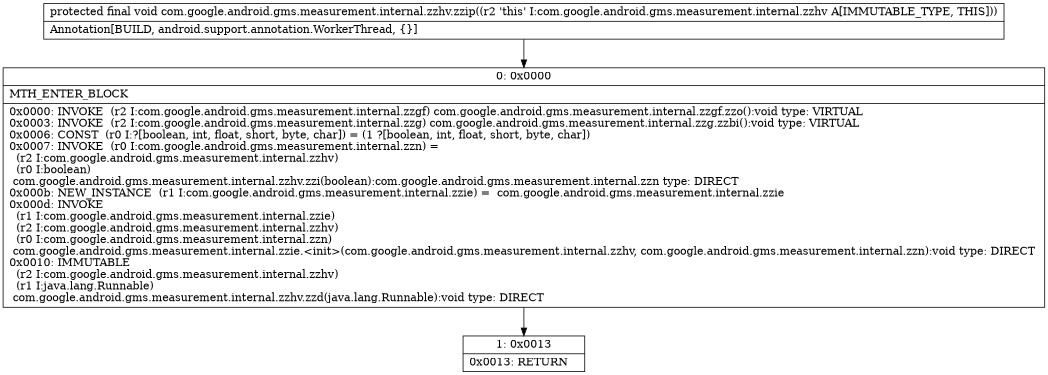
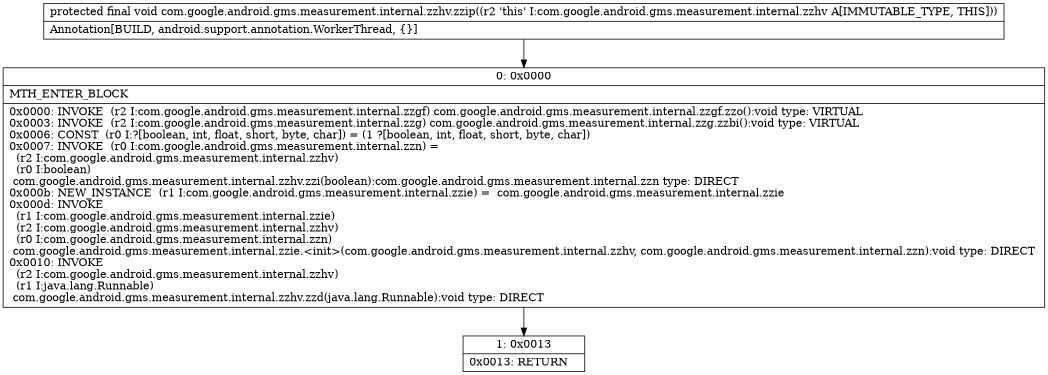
(74, 263) -> (60, 263)
